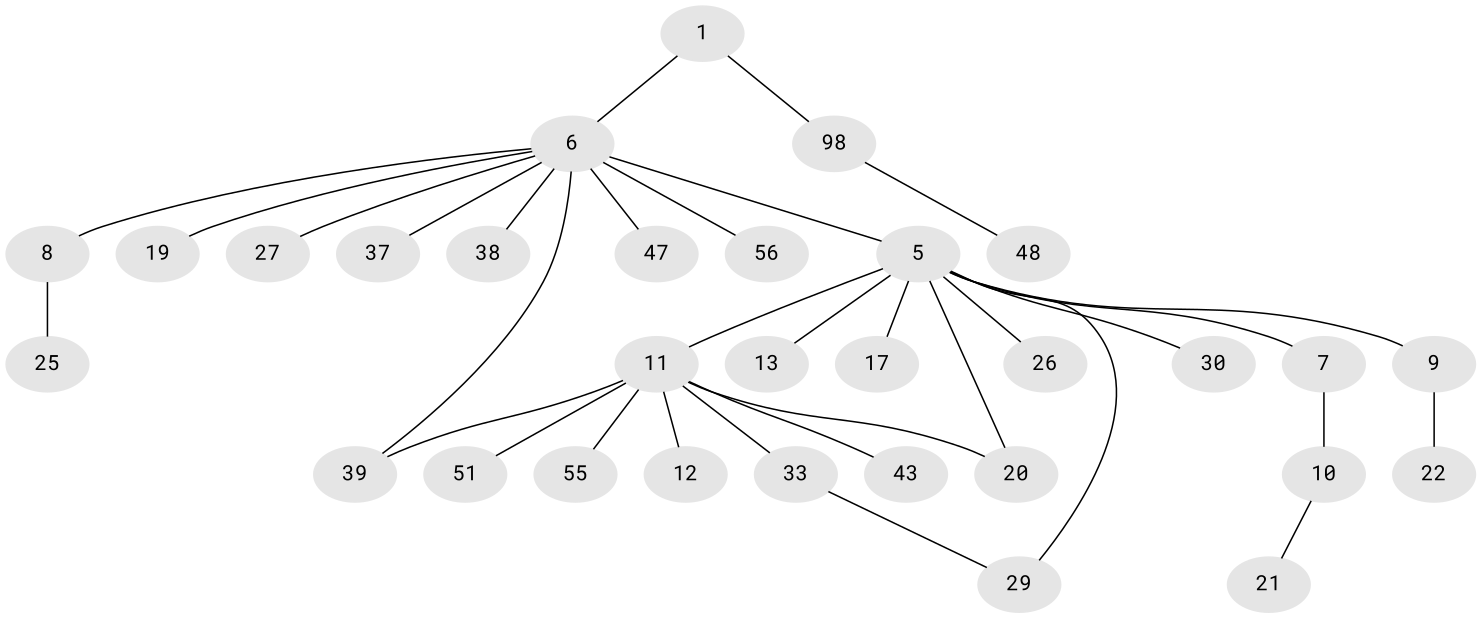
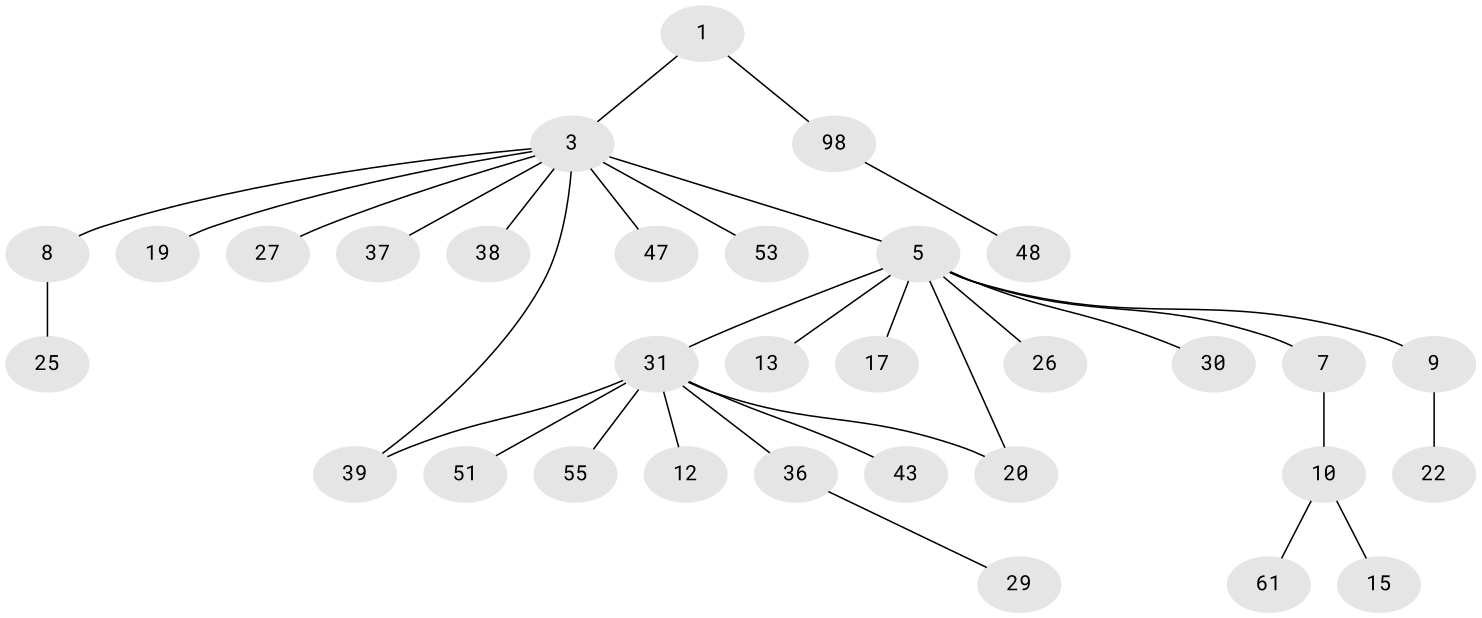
(572, 144) -> (572, 144)
(767, 254) -> (767, 254)
(657, 364) -> (657, 364)
(1114, 373) -> none
(796, 474) -> (796, 474)
(1269, 585) -> (1269, 585)
none -> (1379, 585)
